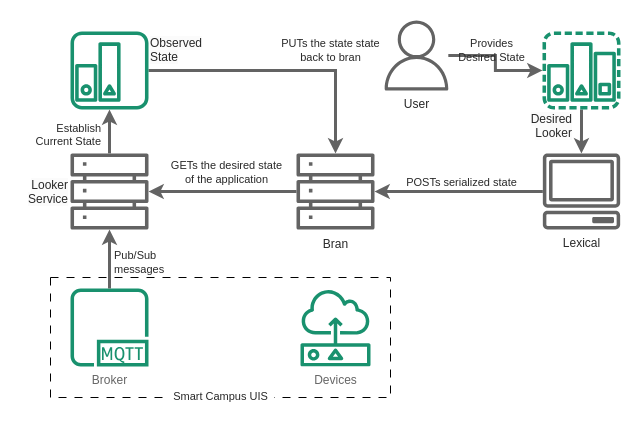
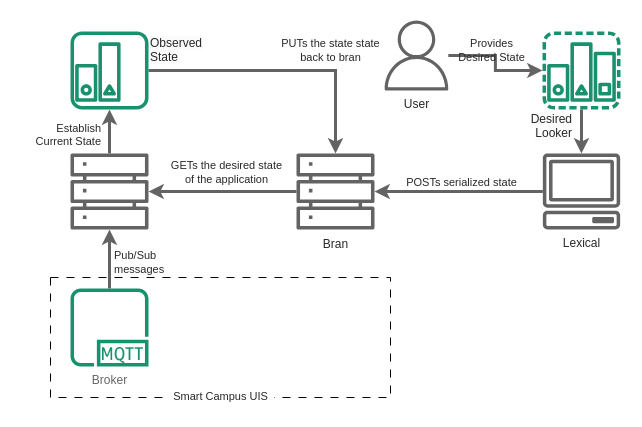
(46, 192) -> none
(336, 328) -> none
